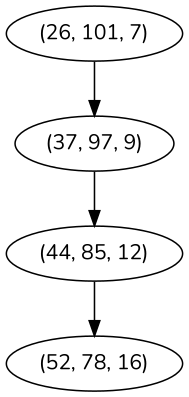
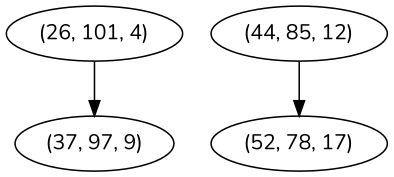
(94, 34) -> (94, 34)
(94, 191) -> none
(94, 364) -> (299, 144)
